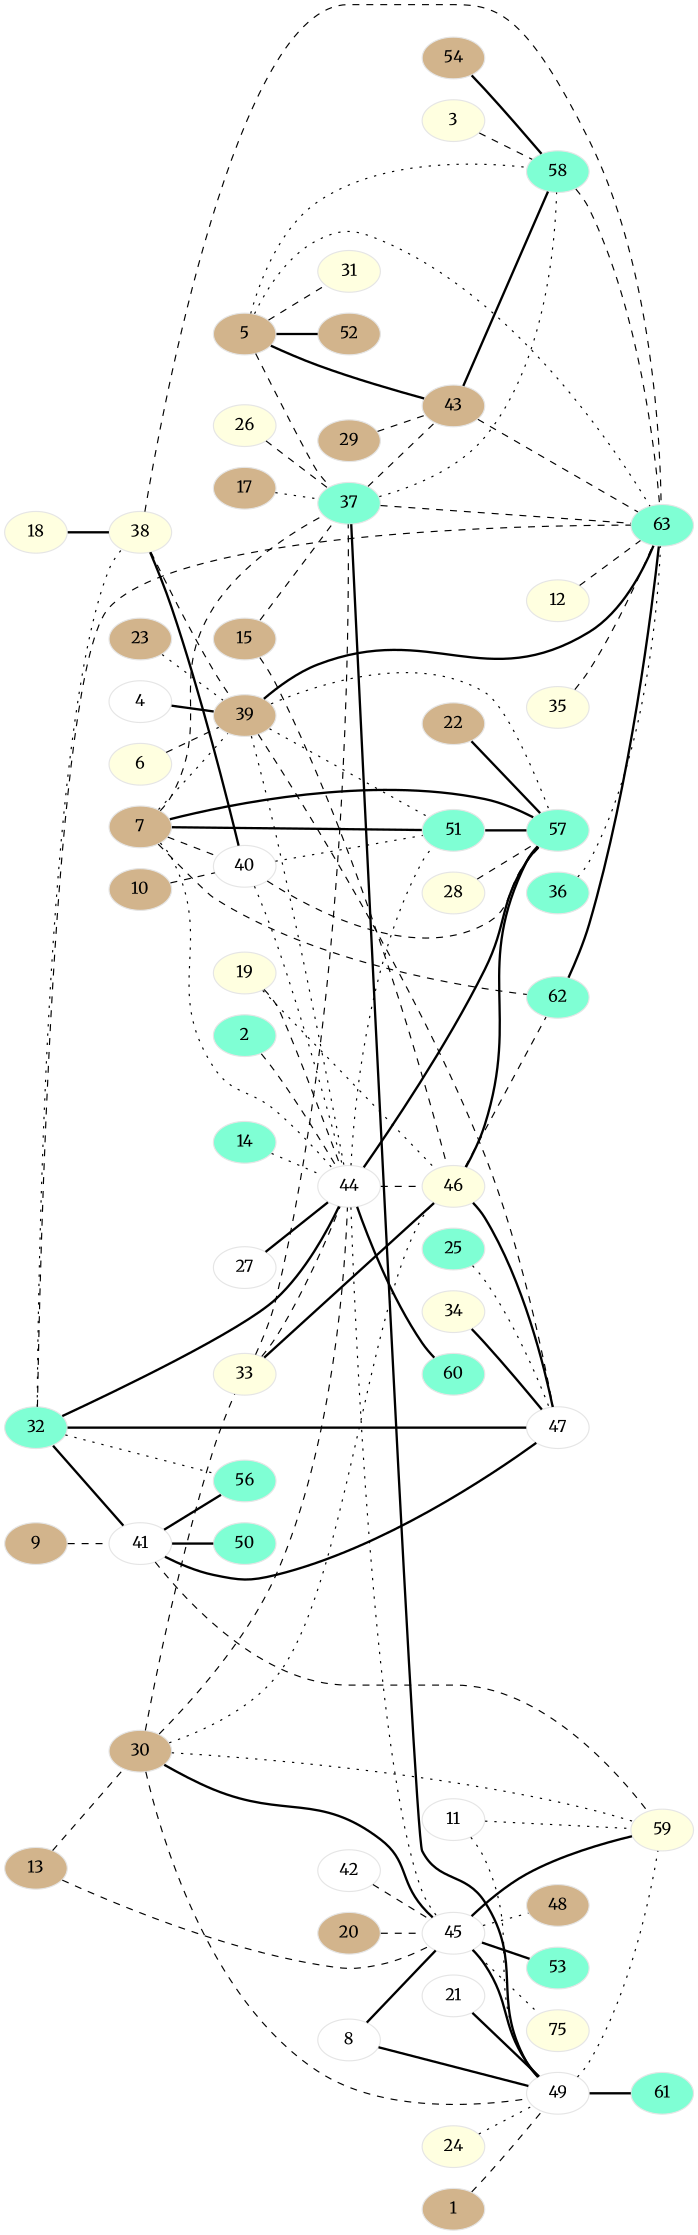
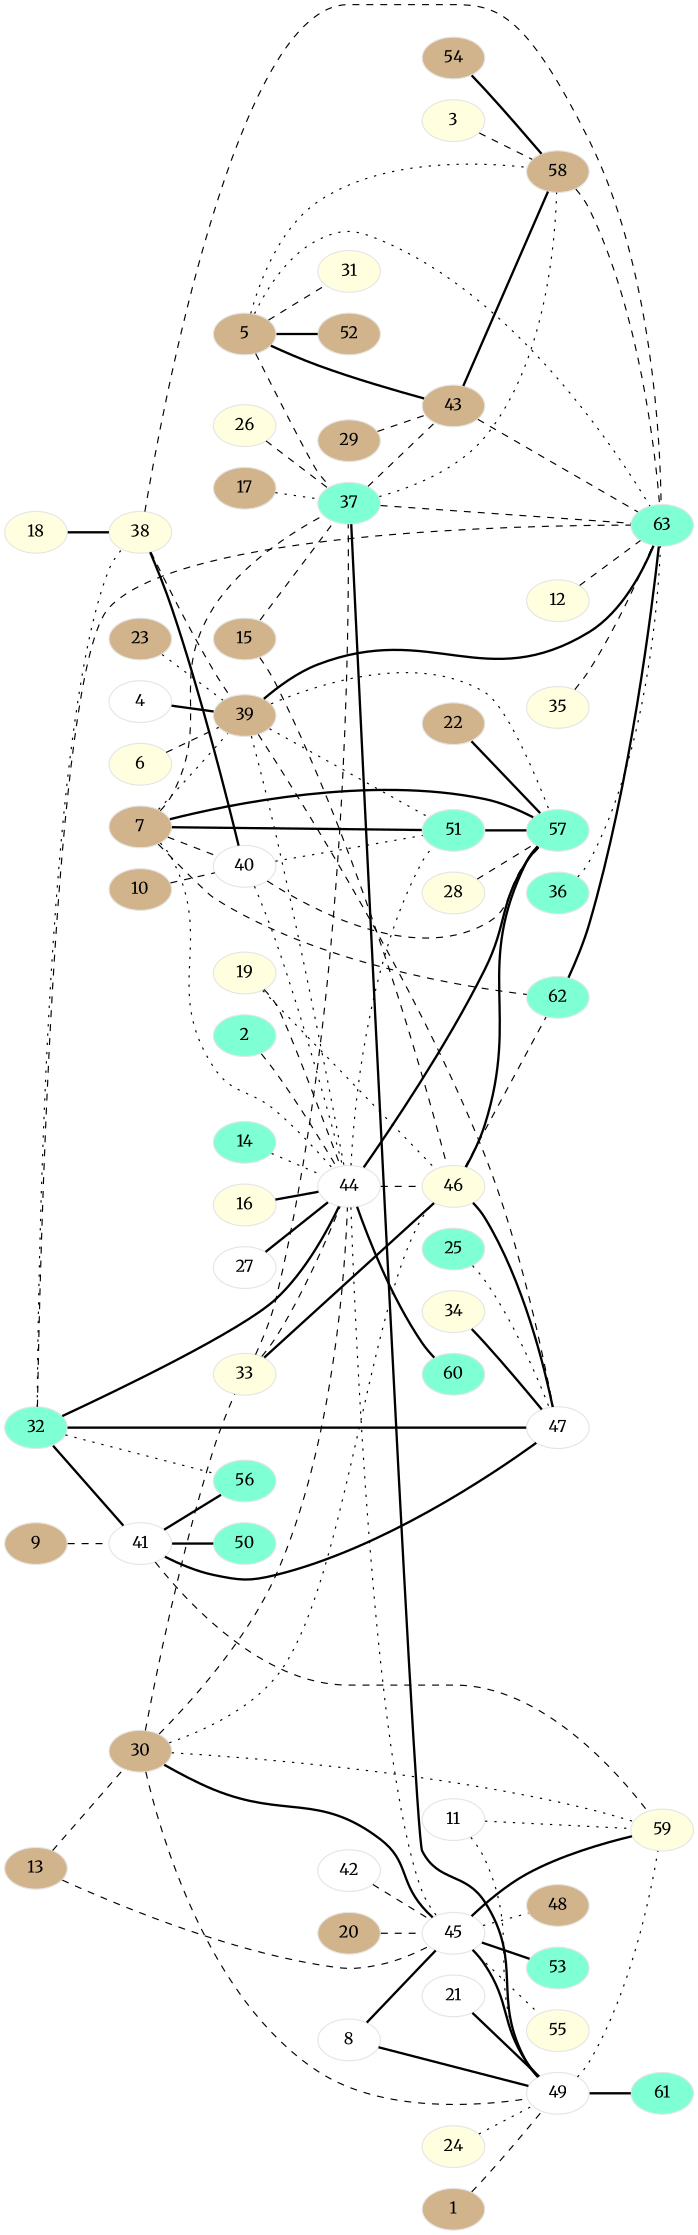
(558, 172) -> (558, 172)
none -> (245, 1205)
(558, 2031) -> (558, 2031)
